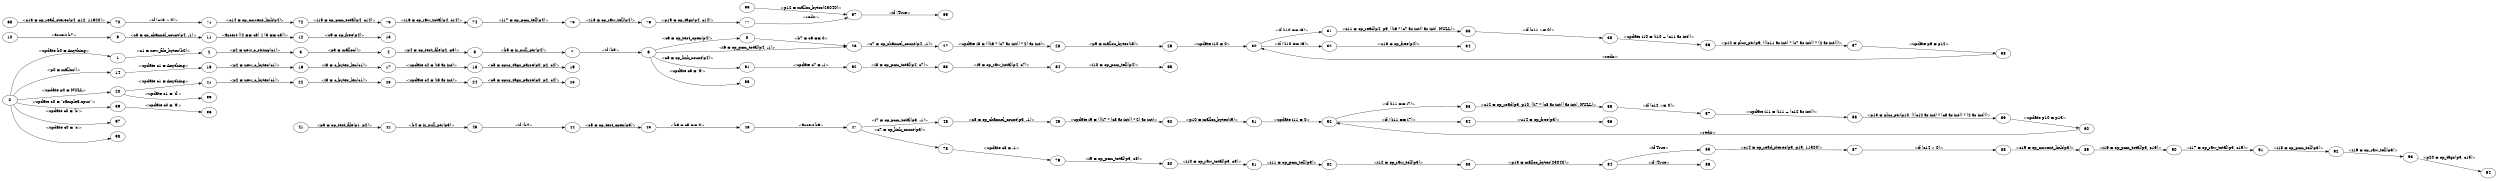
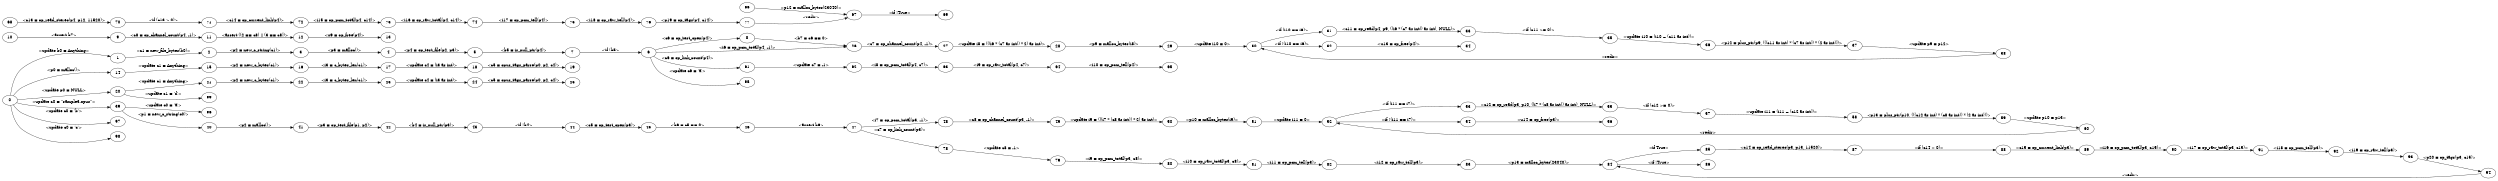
none -> (209, 128)
none -> (2050, 178)
